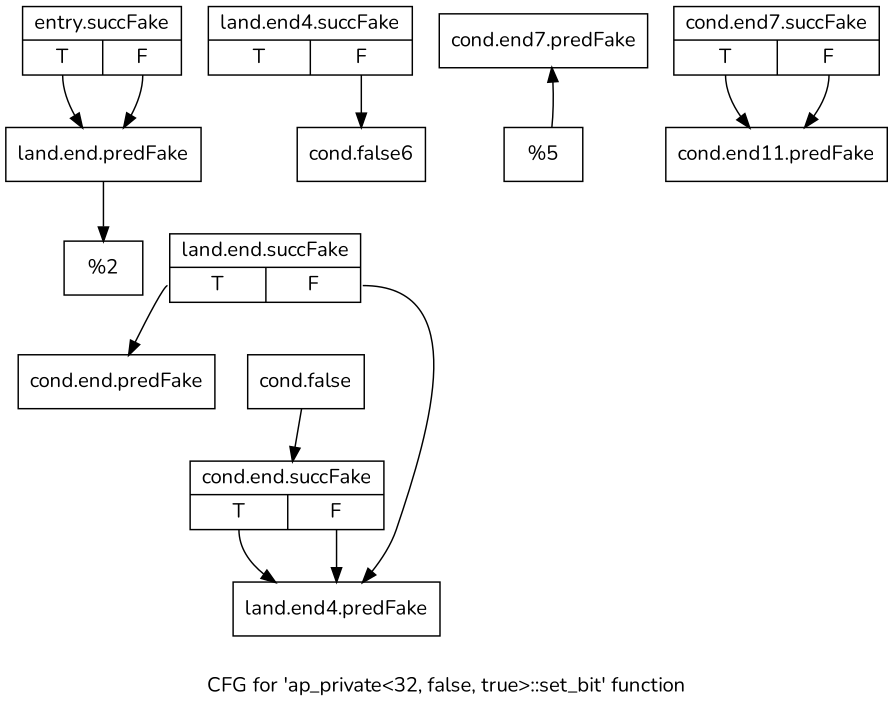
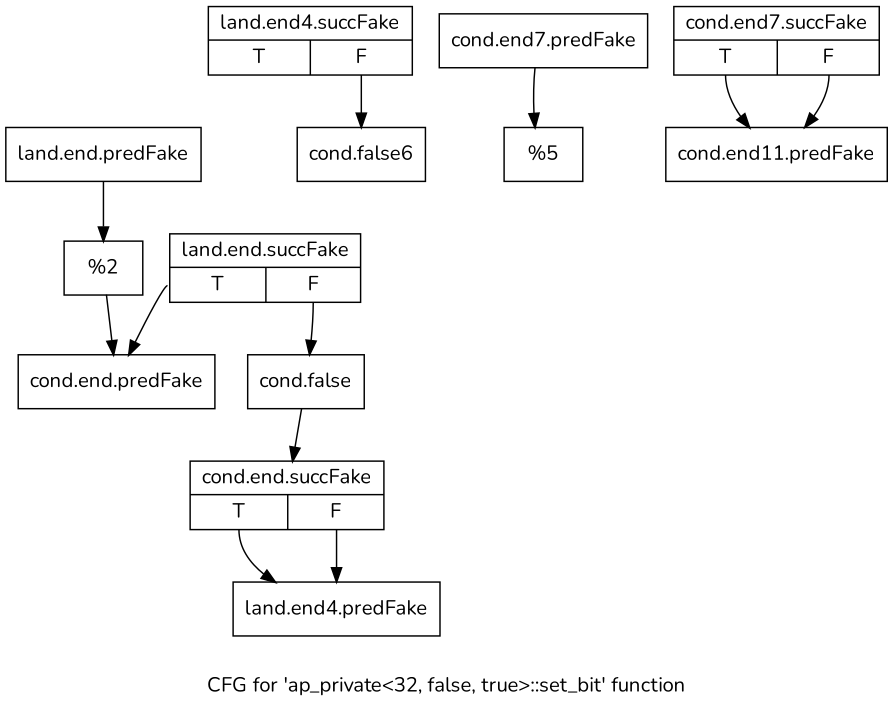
(102, 41) -> none
(553, 105) -> (534, 90)
none -> (109, 318)
(429, 413) -> (313, 321)
